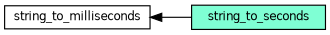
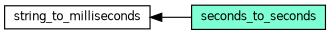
(259, 17) -> (259, 17)
